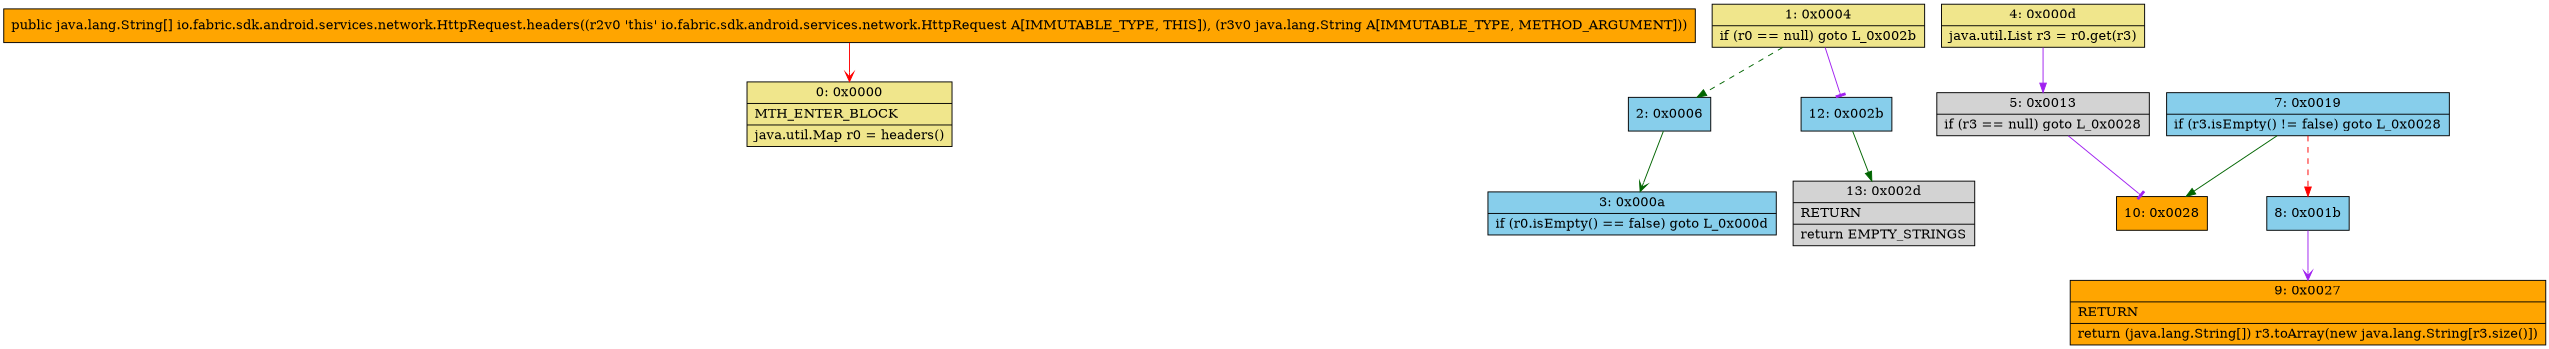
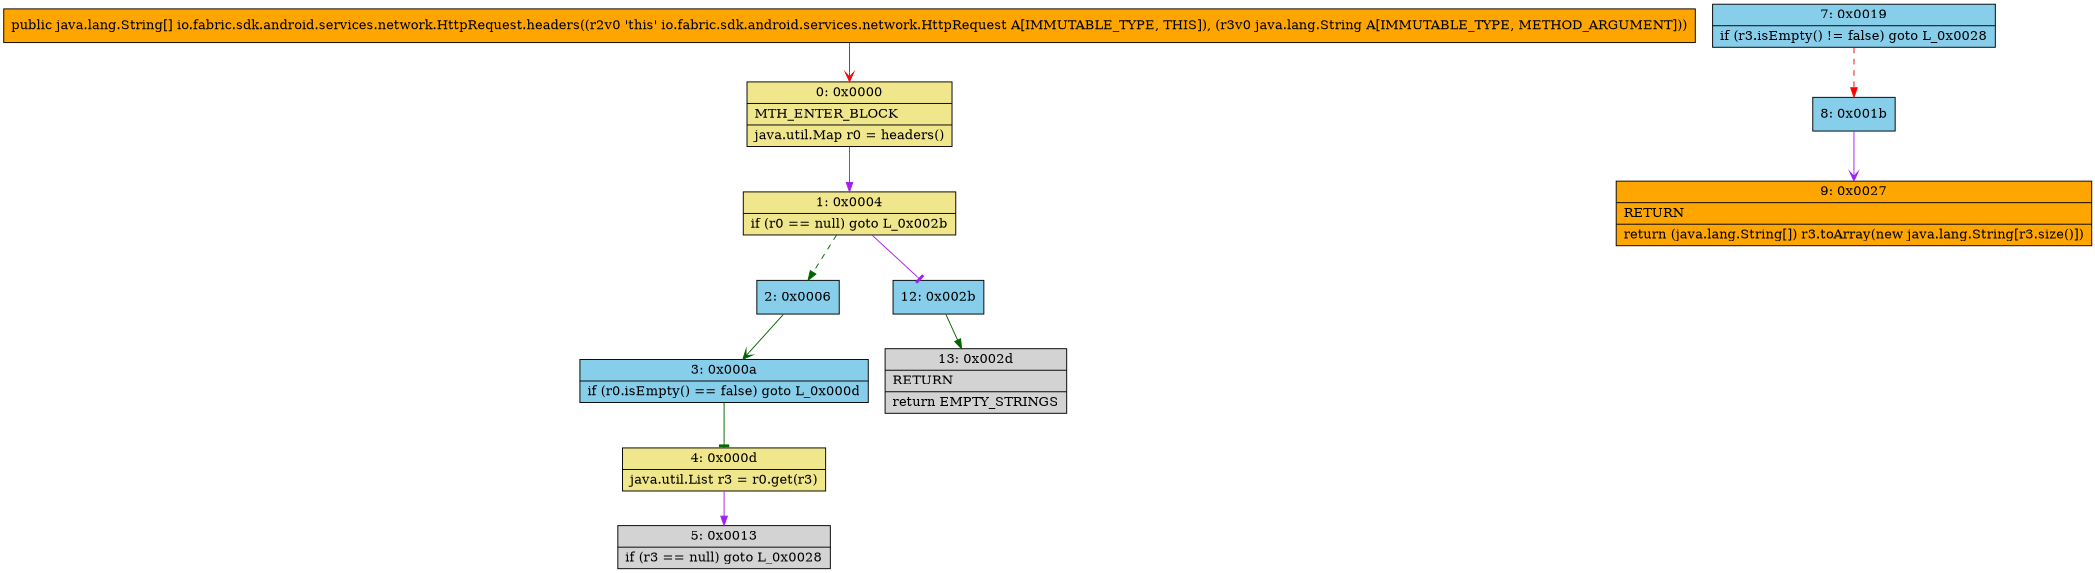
none -> (850, 165)
(2162, 213) -> none
none -> (724, 423)
